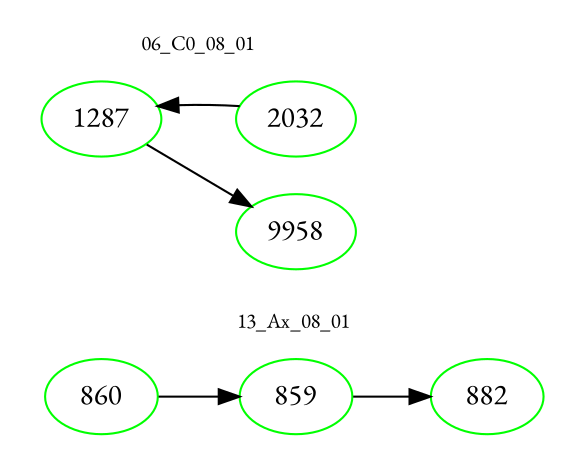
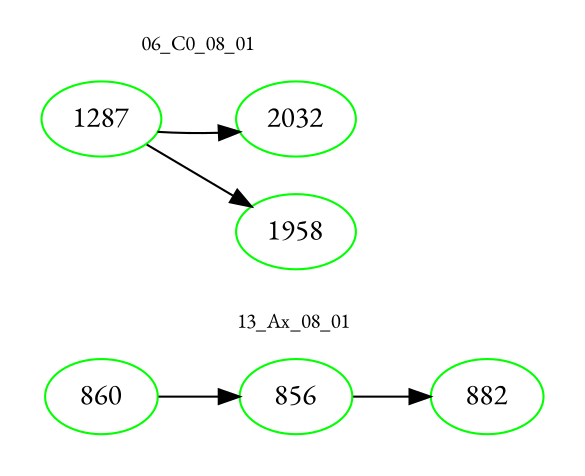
(209, 105) -> (188, 133)
(296, 232) -> (296, 232)
(296, 397) -> (296, 397)
